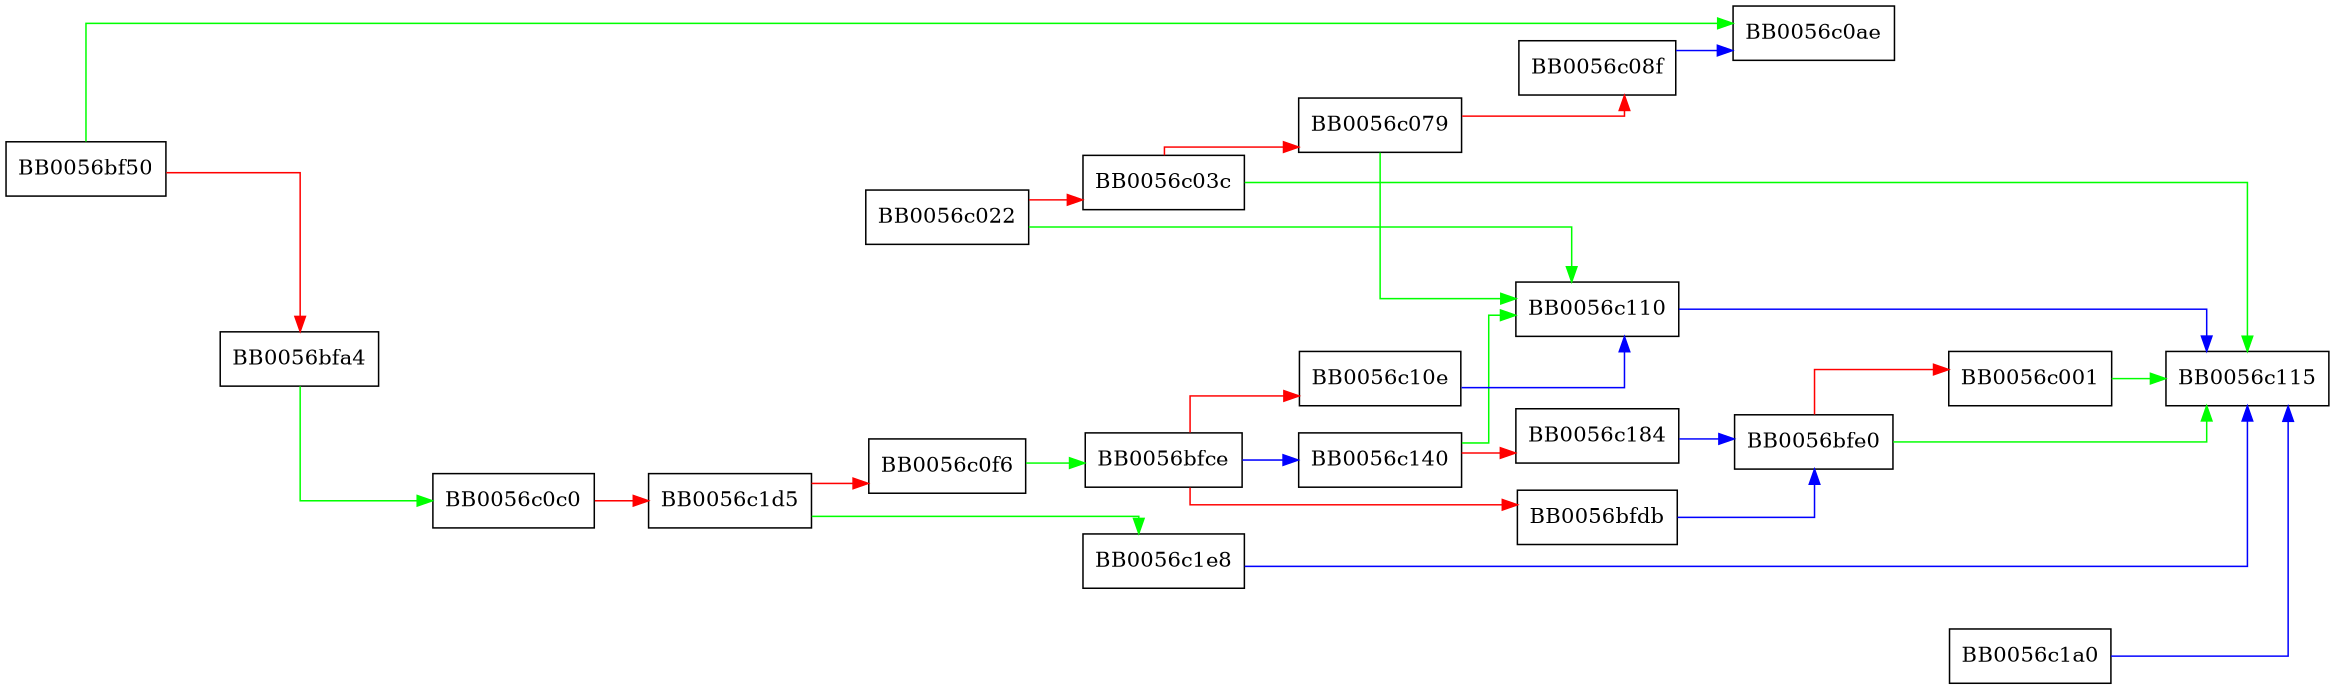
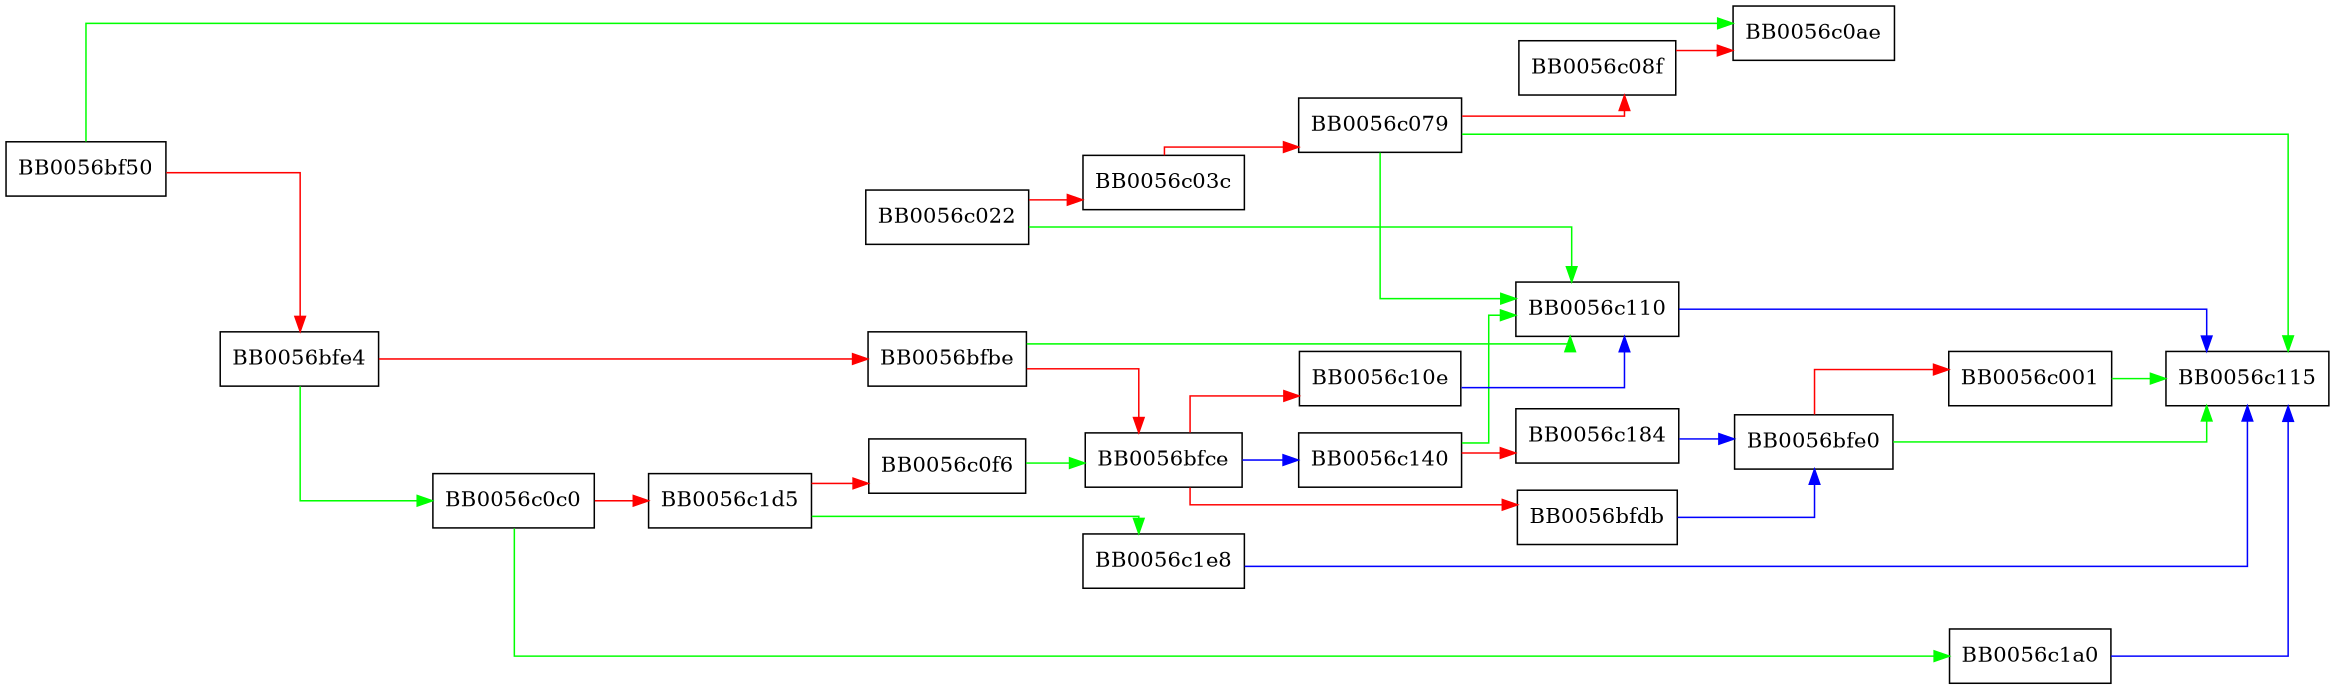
(1697, 51) -> (1697, 51)
(1823, 183) -> (1976, 134)
(299, 359) -> (299, 359)
none -> (947, 359)
none -> (1160, 656)
